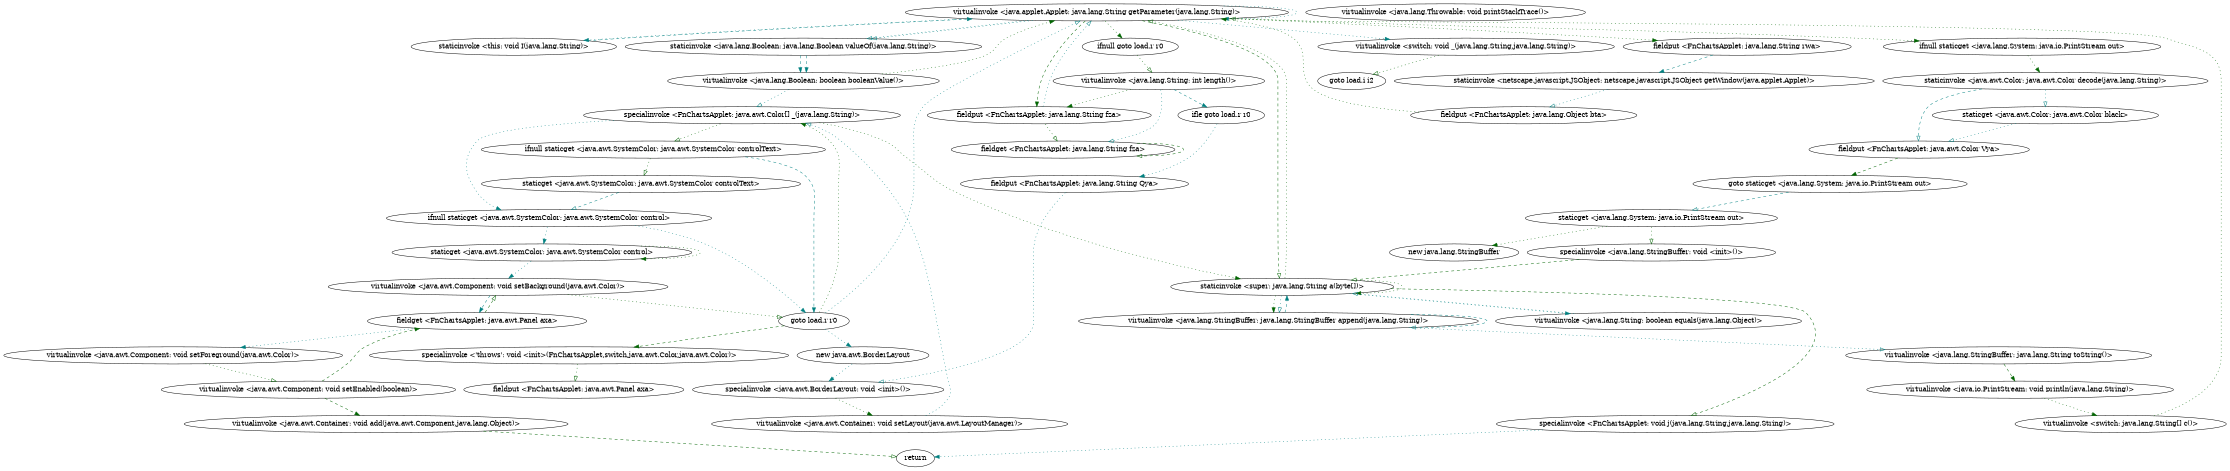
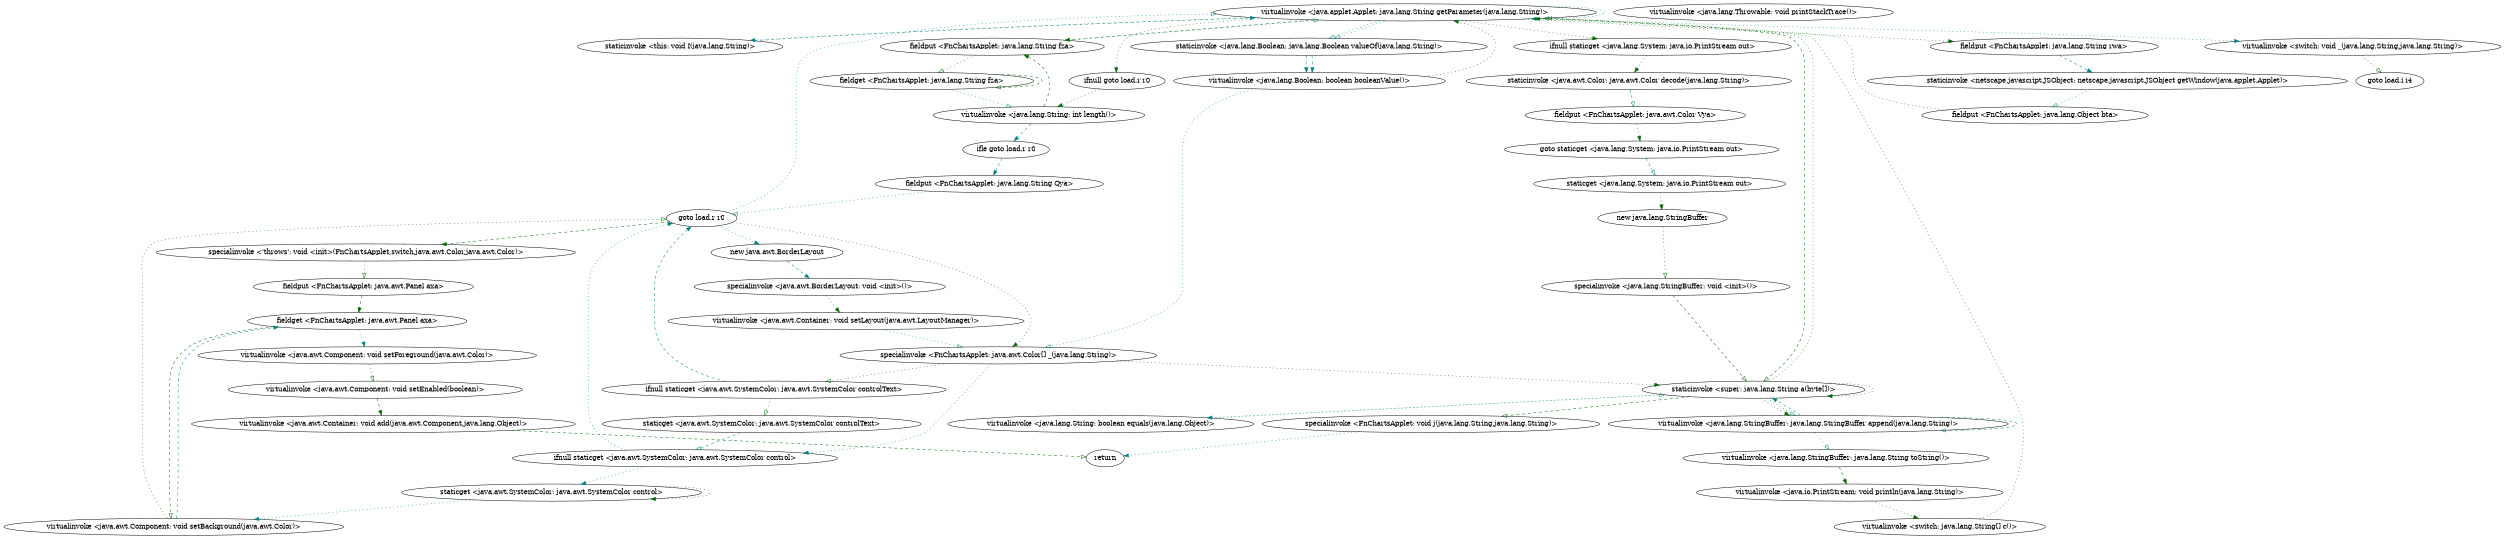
(1143, 62) -> (1081, 97)
(1352, 81) -> (2390, 81)
(1101, 97) -> (1049, 78)
(2045, 115) -> none
(1152, 127) -> (978, 97)
(1187, 159) -> (999, 165)
(1877, 166) -> (1638, 130)
(1651, 233) -> (1664, 250)
(1028, 335) -> (834, 202)
(364, 347) -> (361, 302)
(843, 371) -> (796, 268)
